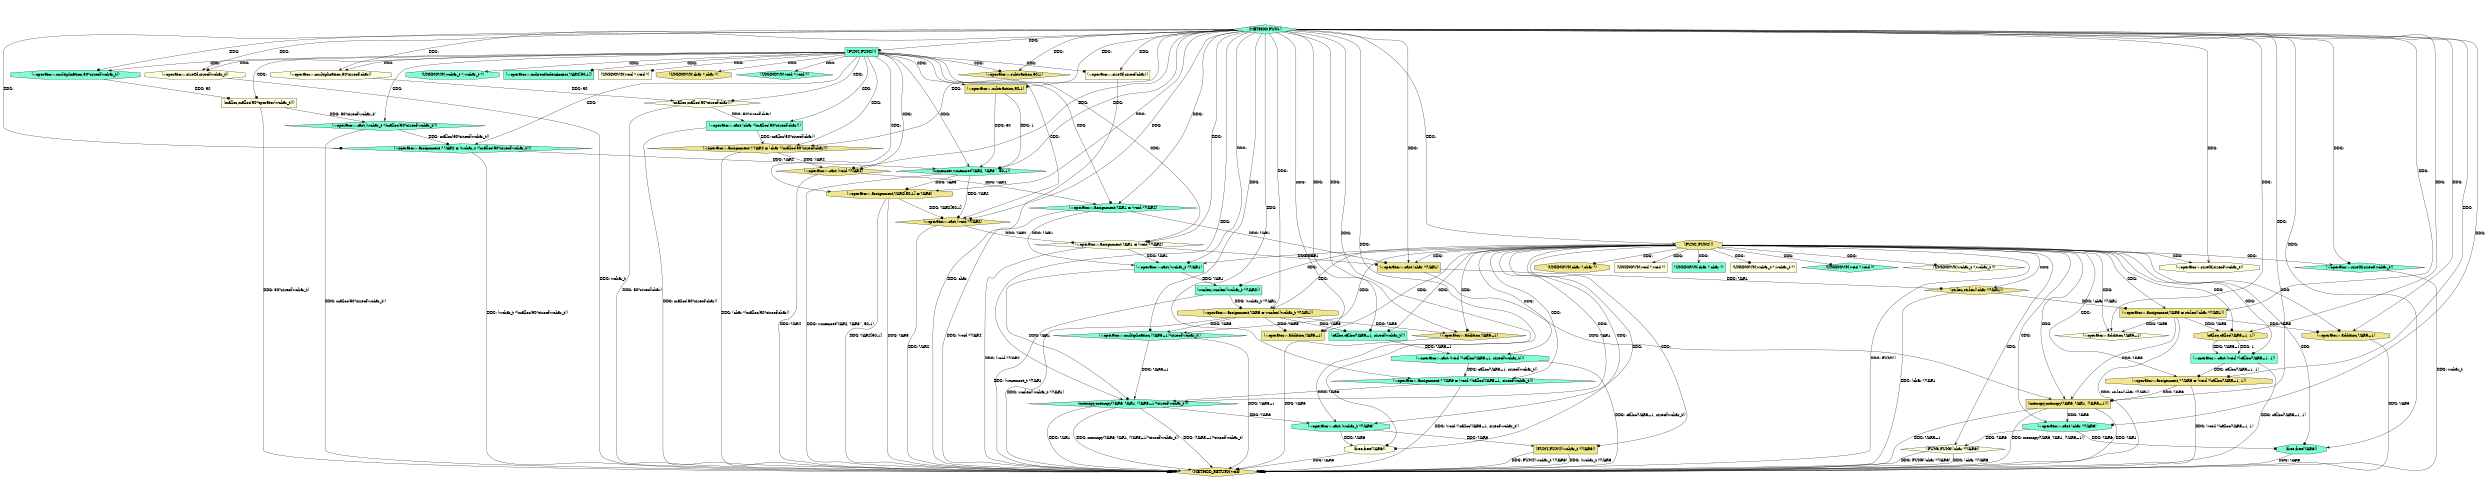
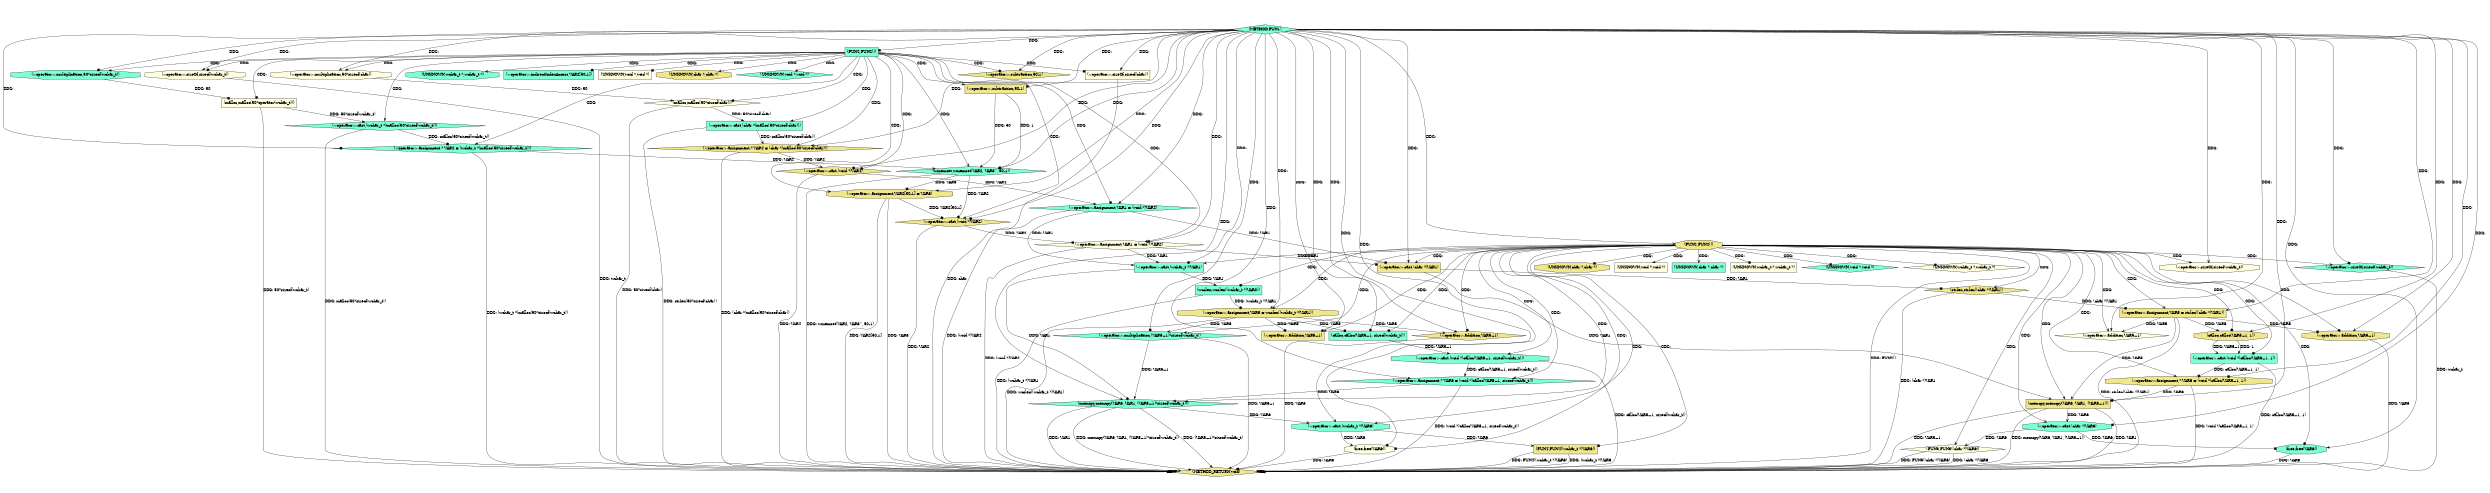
(690, 302) -> (690, 302)
(1018, 381) -> (1018, 381)
